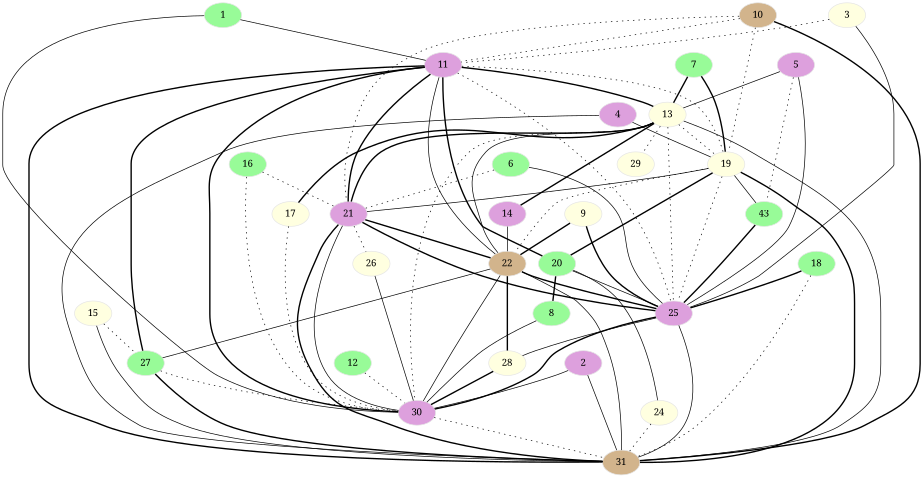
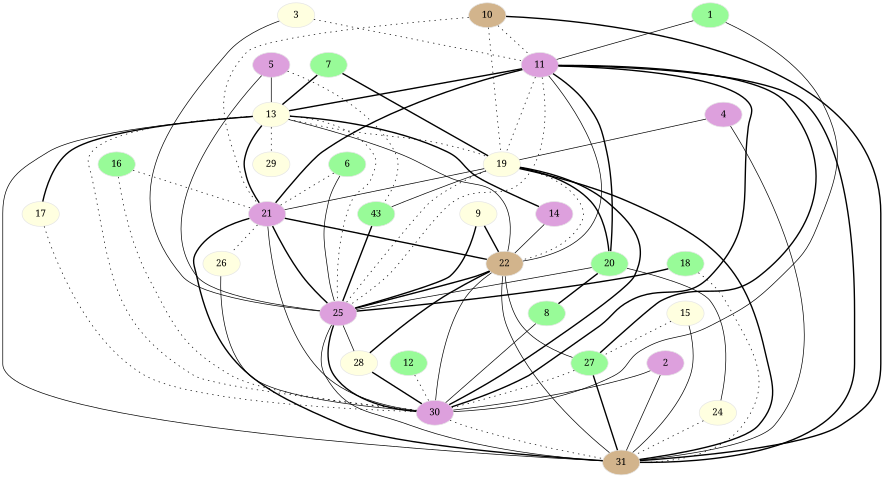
none -> (619, 292)
